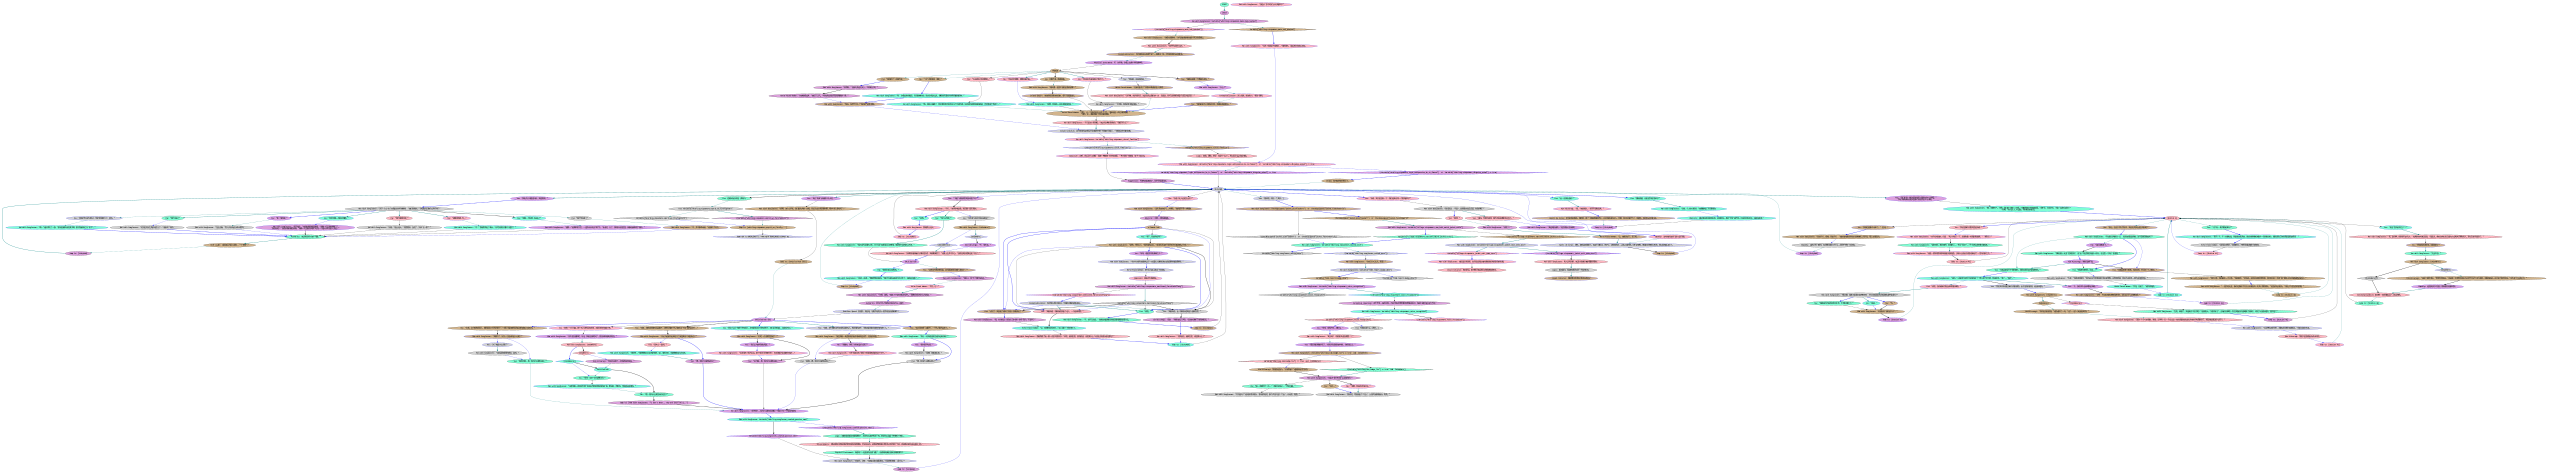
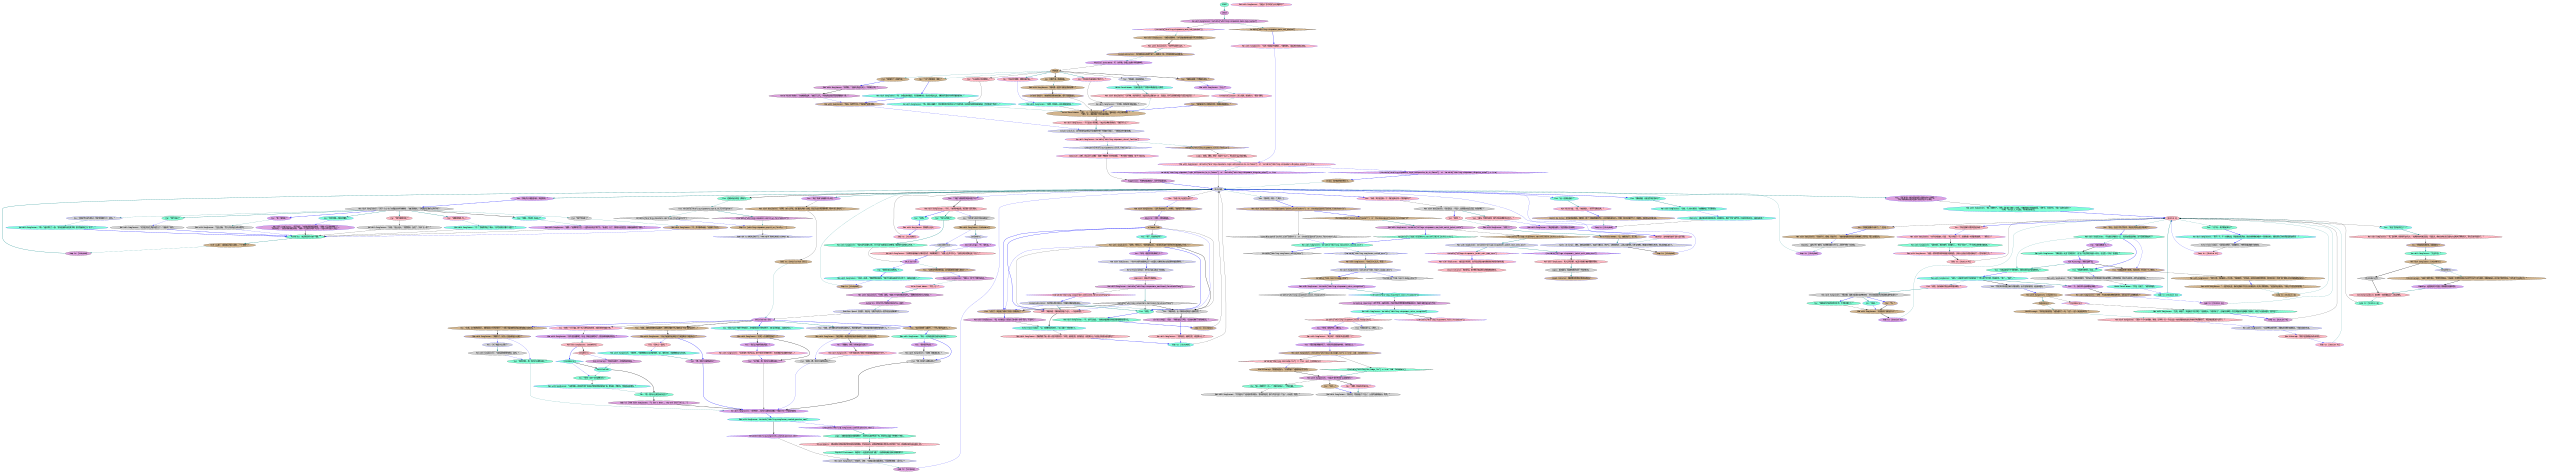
(1140, 88) -> (1140, 88)
